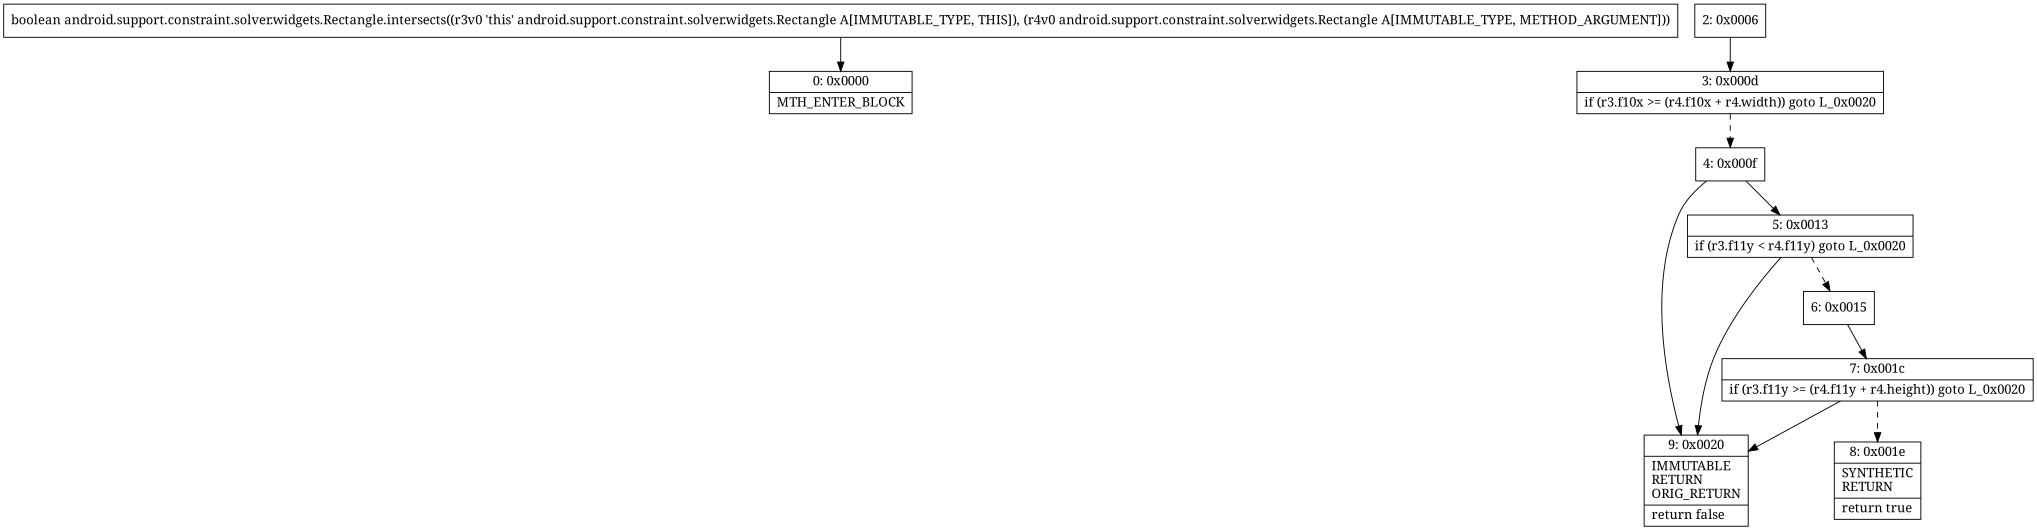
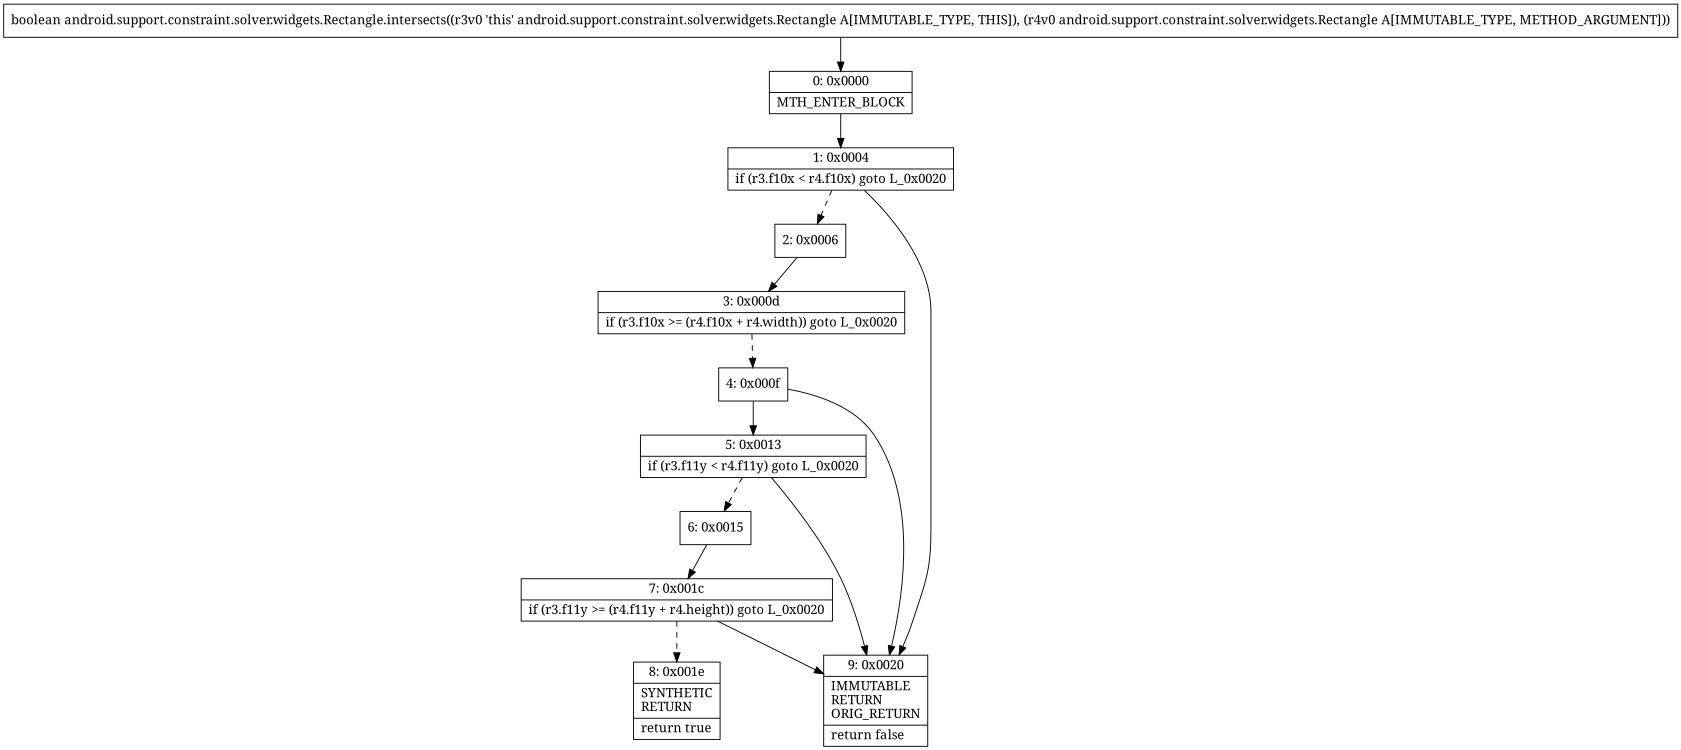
none -> (841, 169)
